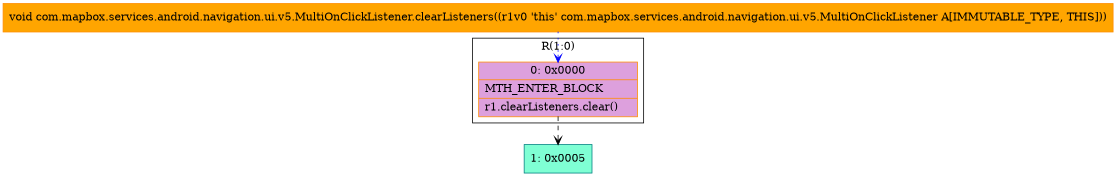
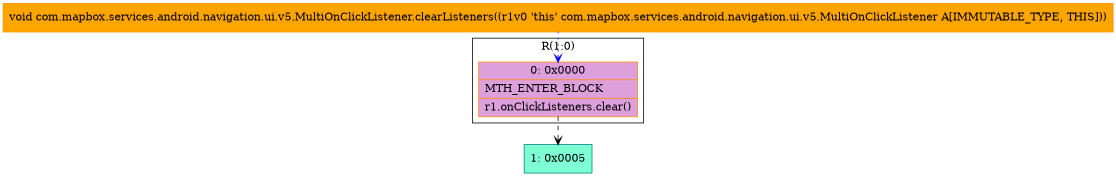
(552, 107) -> (558, 107)
